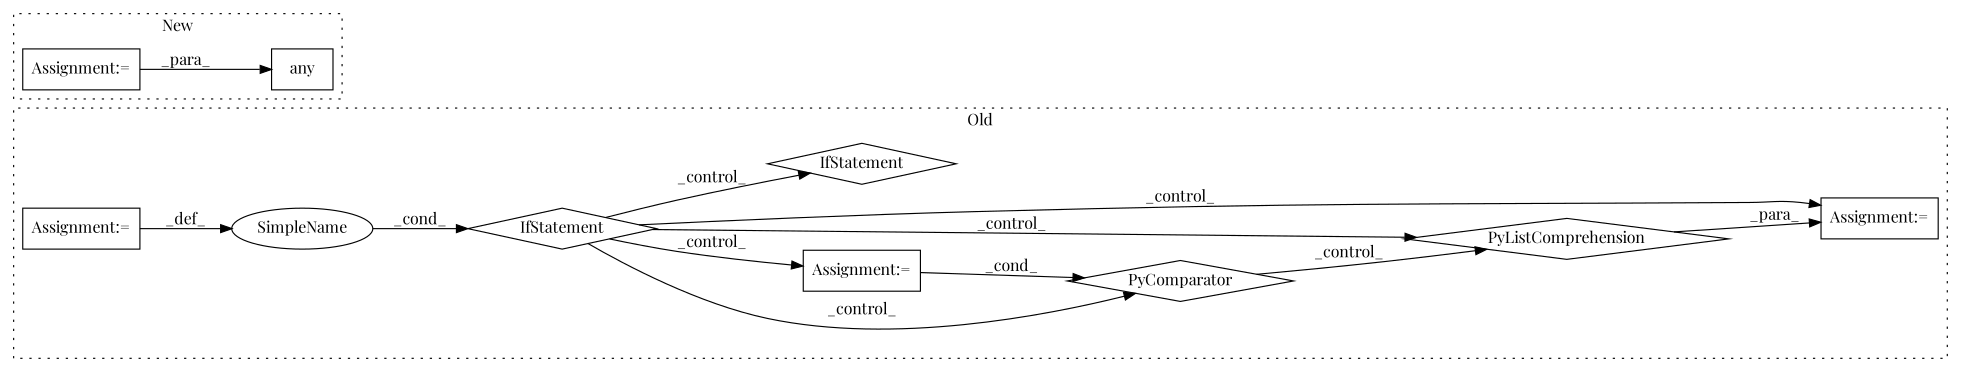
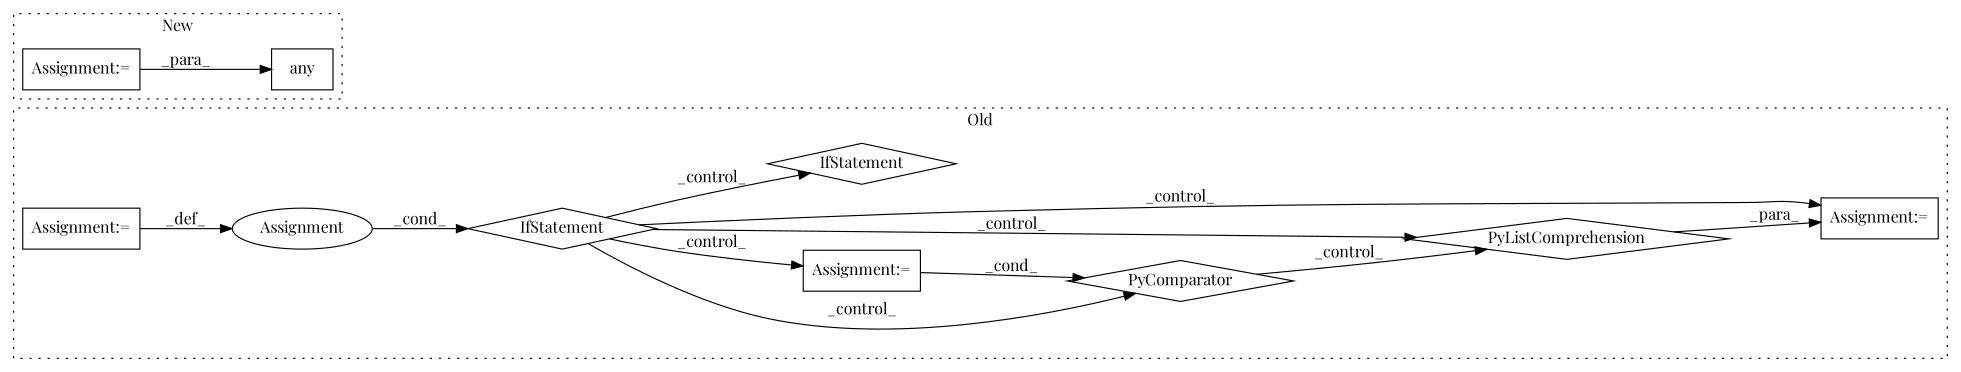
(302, 229) -> (302, 229)
